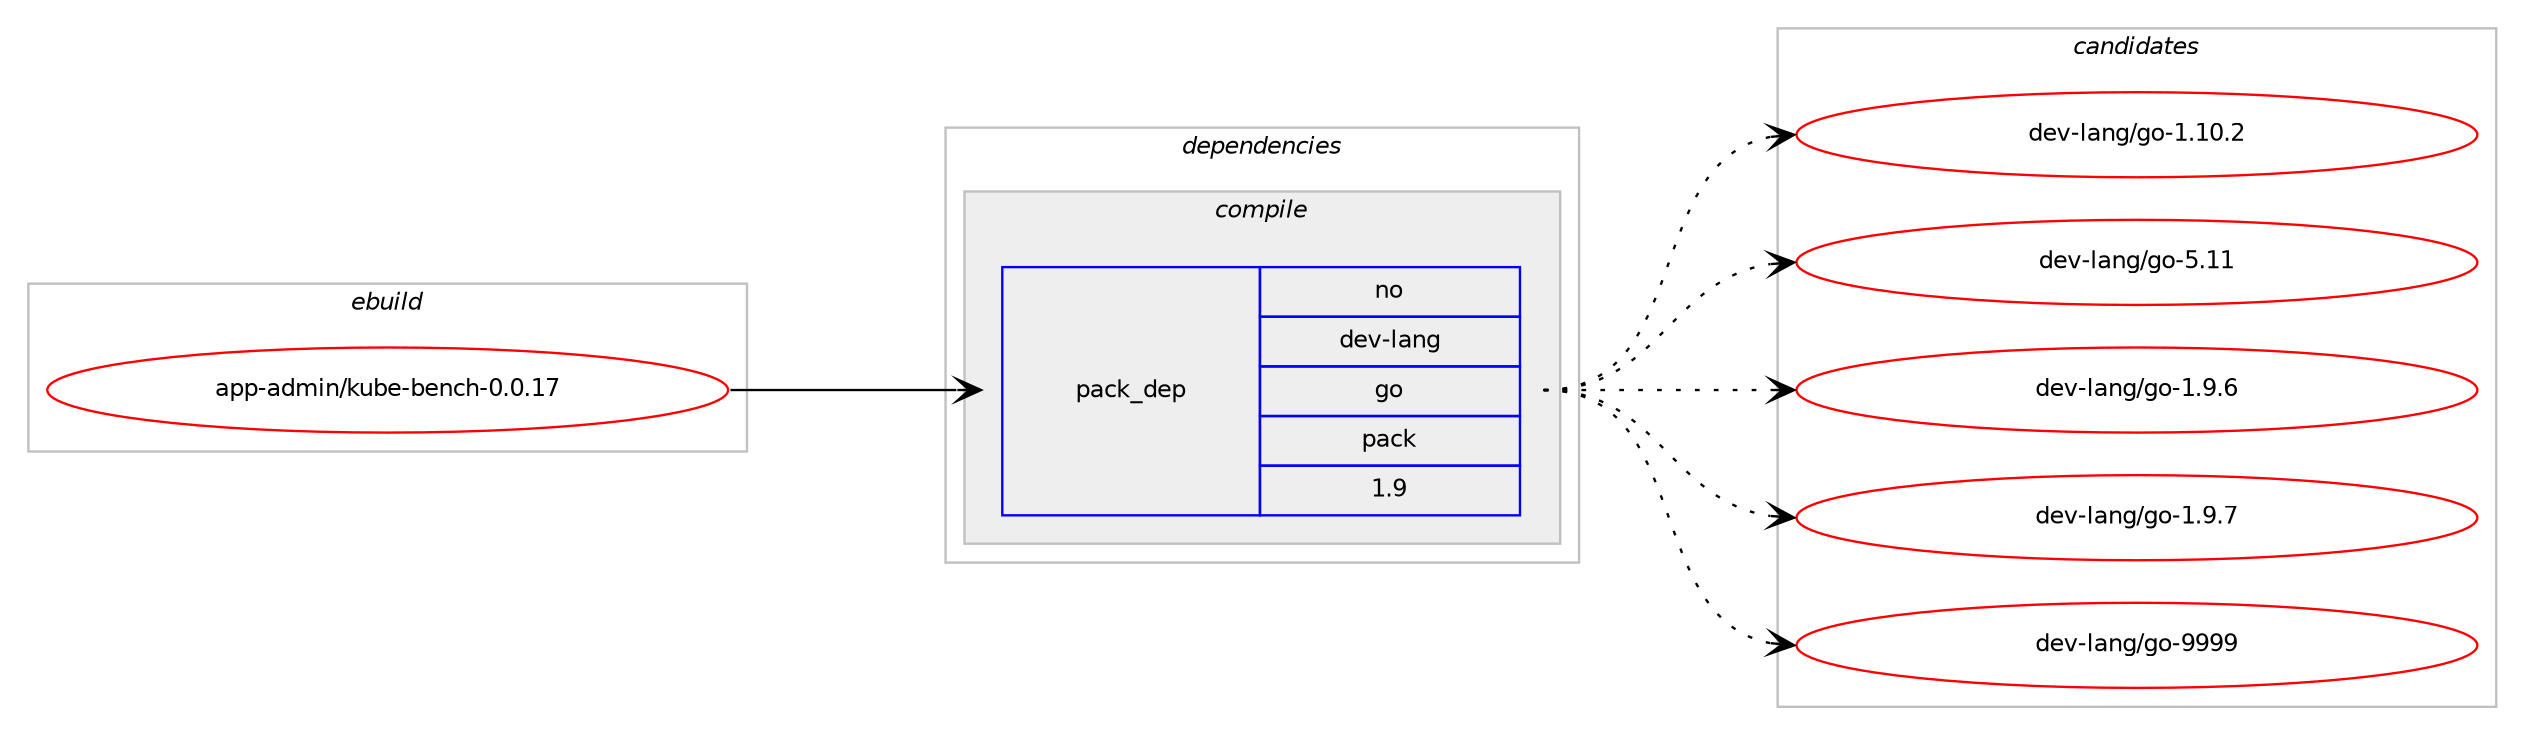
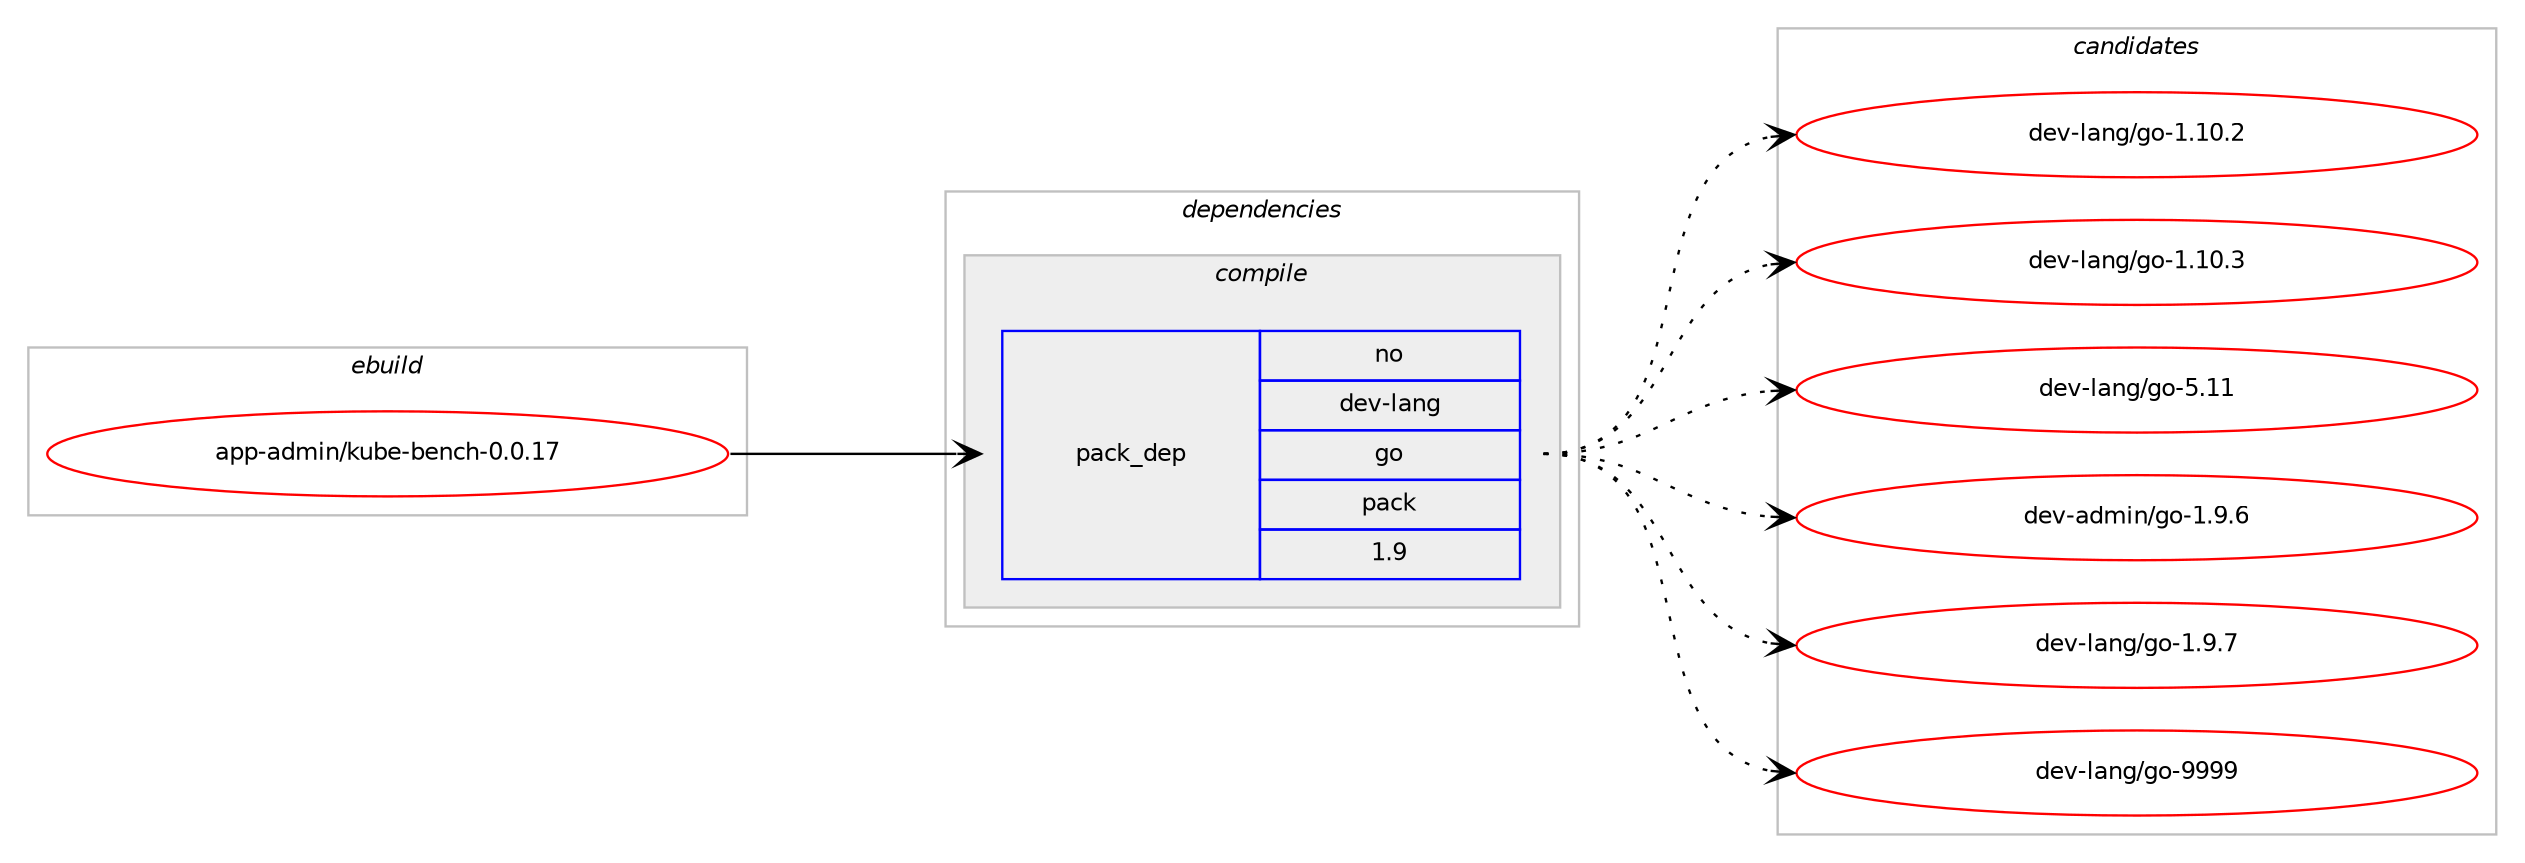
none -> (2137, 262)
(2137, 390) -> (2137, 518)
